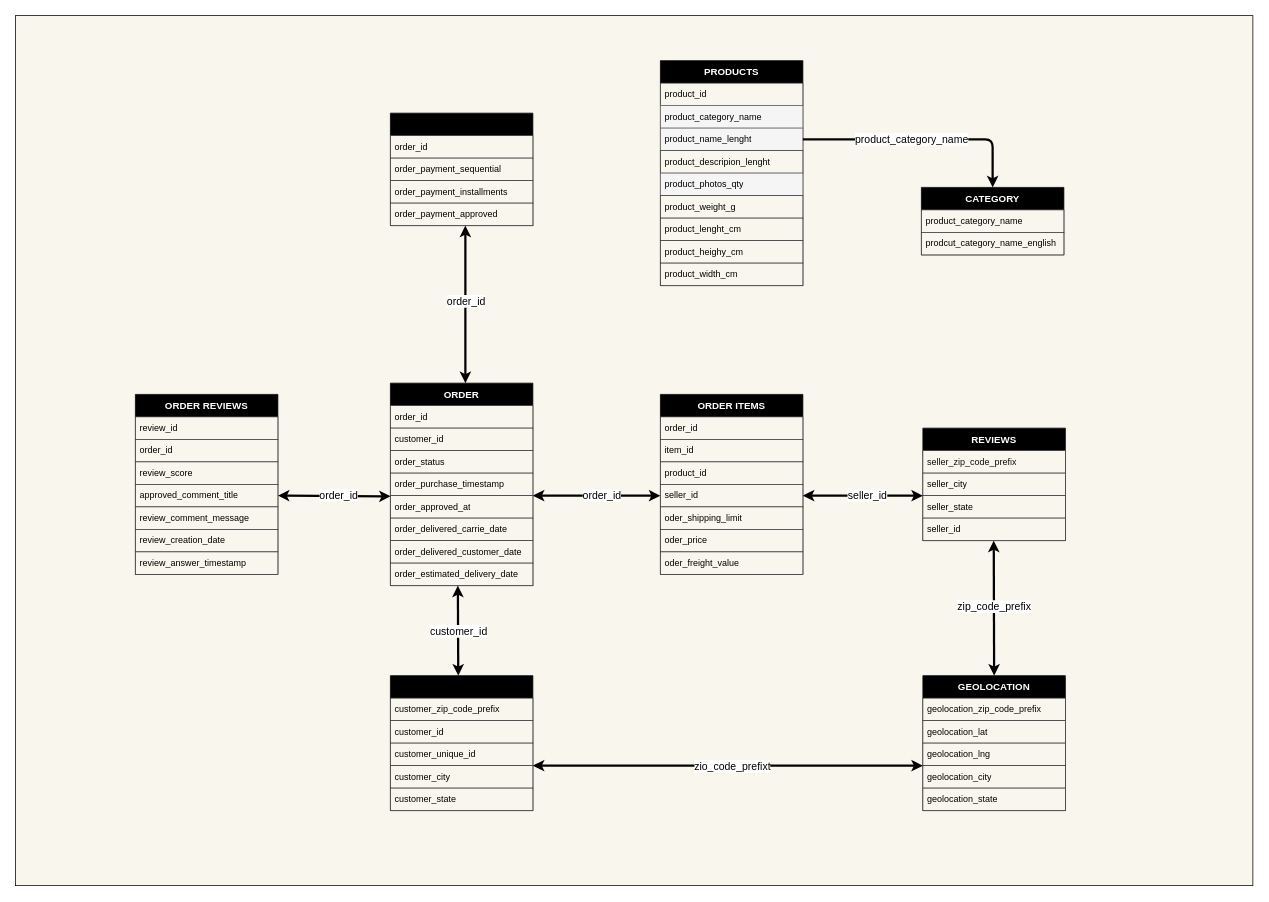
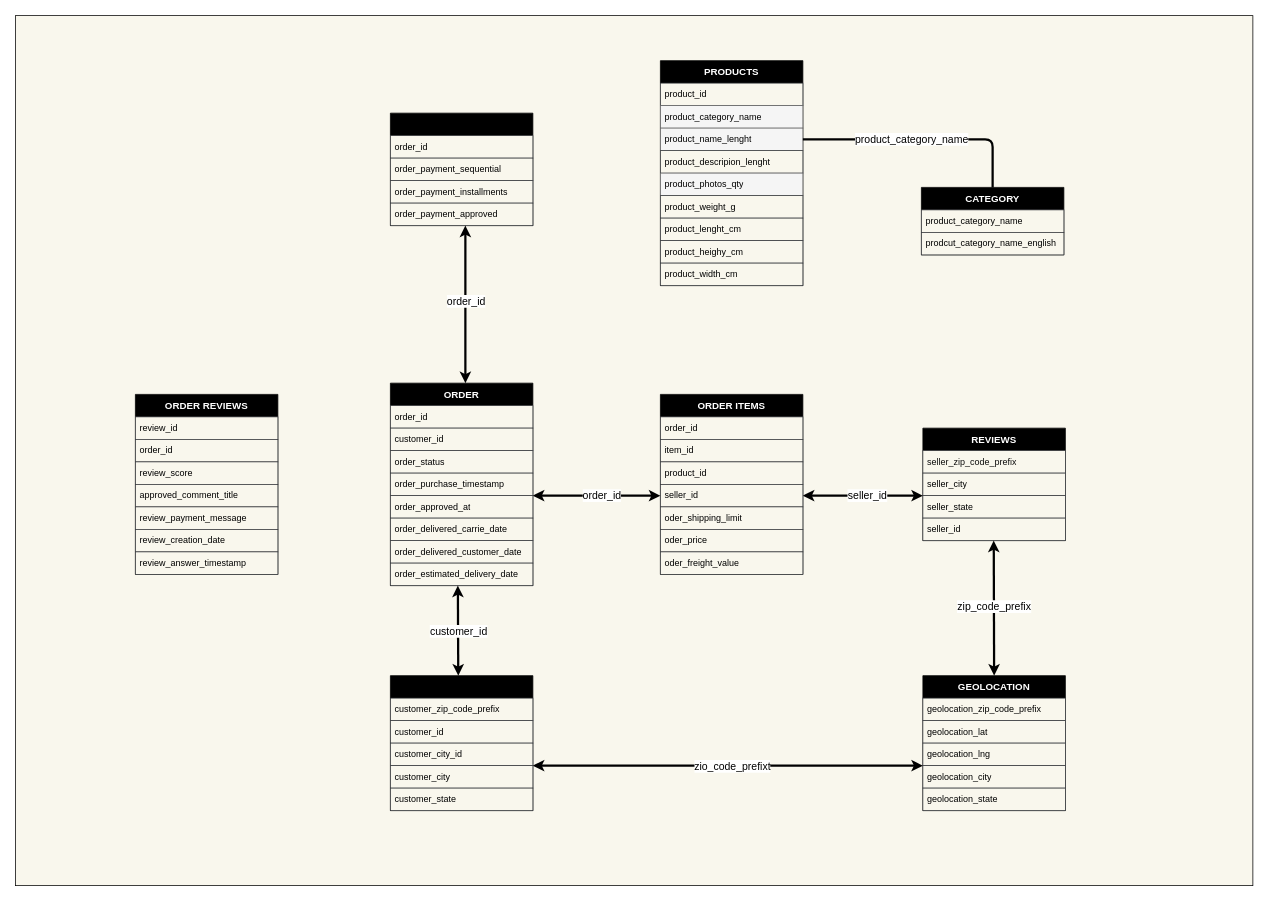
(993, 177) -> (993, 181)
(334, 496) -> none
(194, 518) -> (194, 518)
(438, 754) -> (433, 754)
